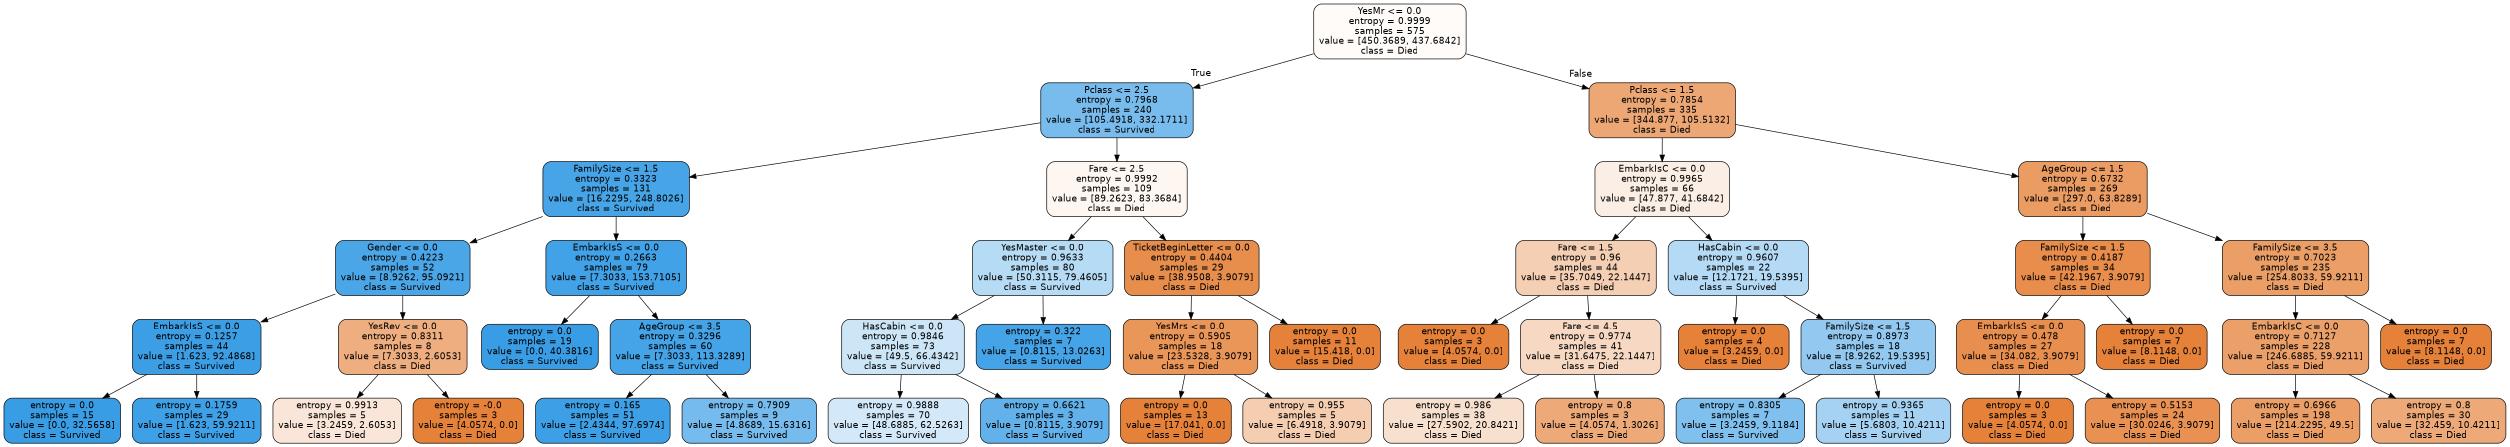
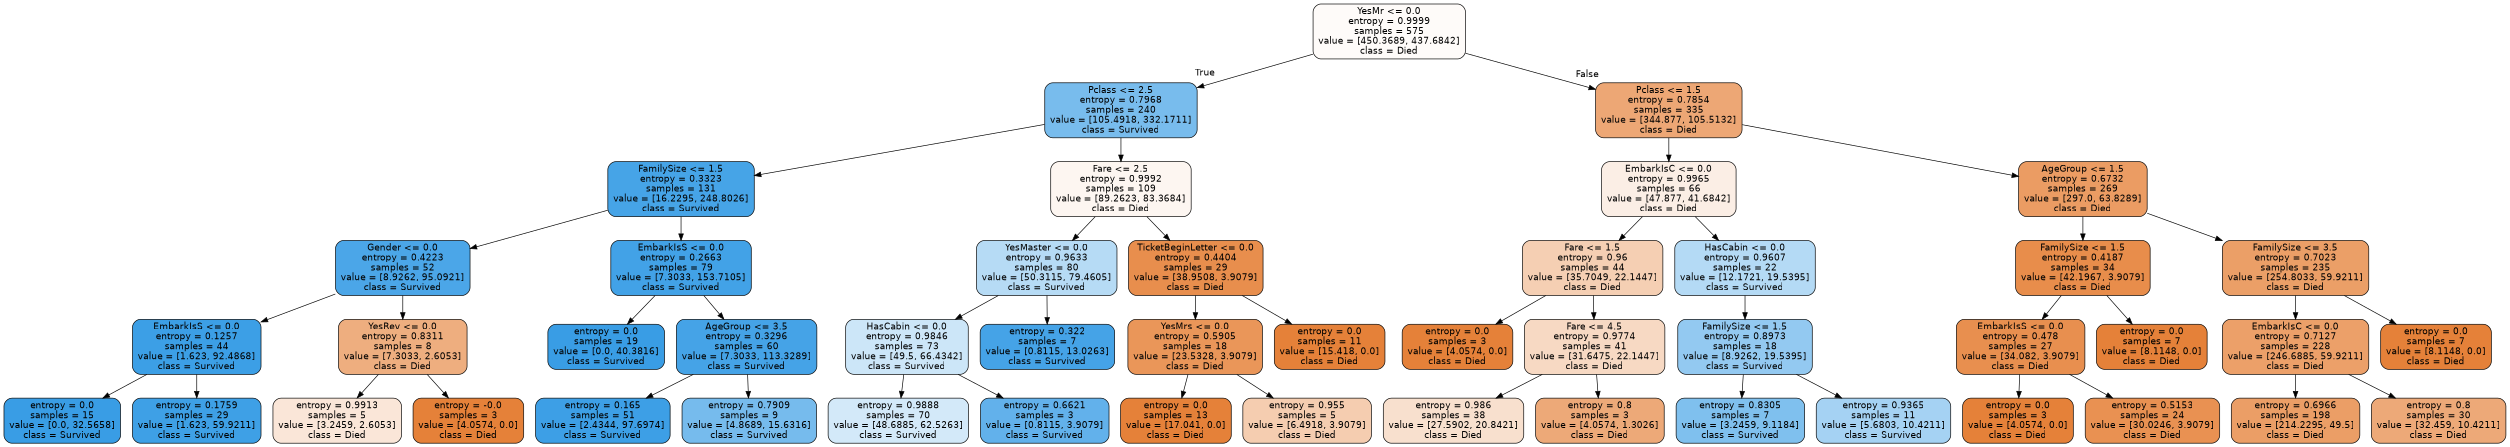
(1734, 347) -> none
